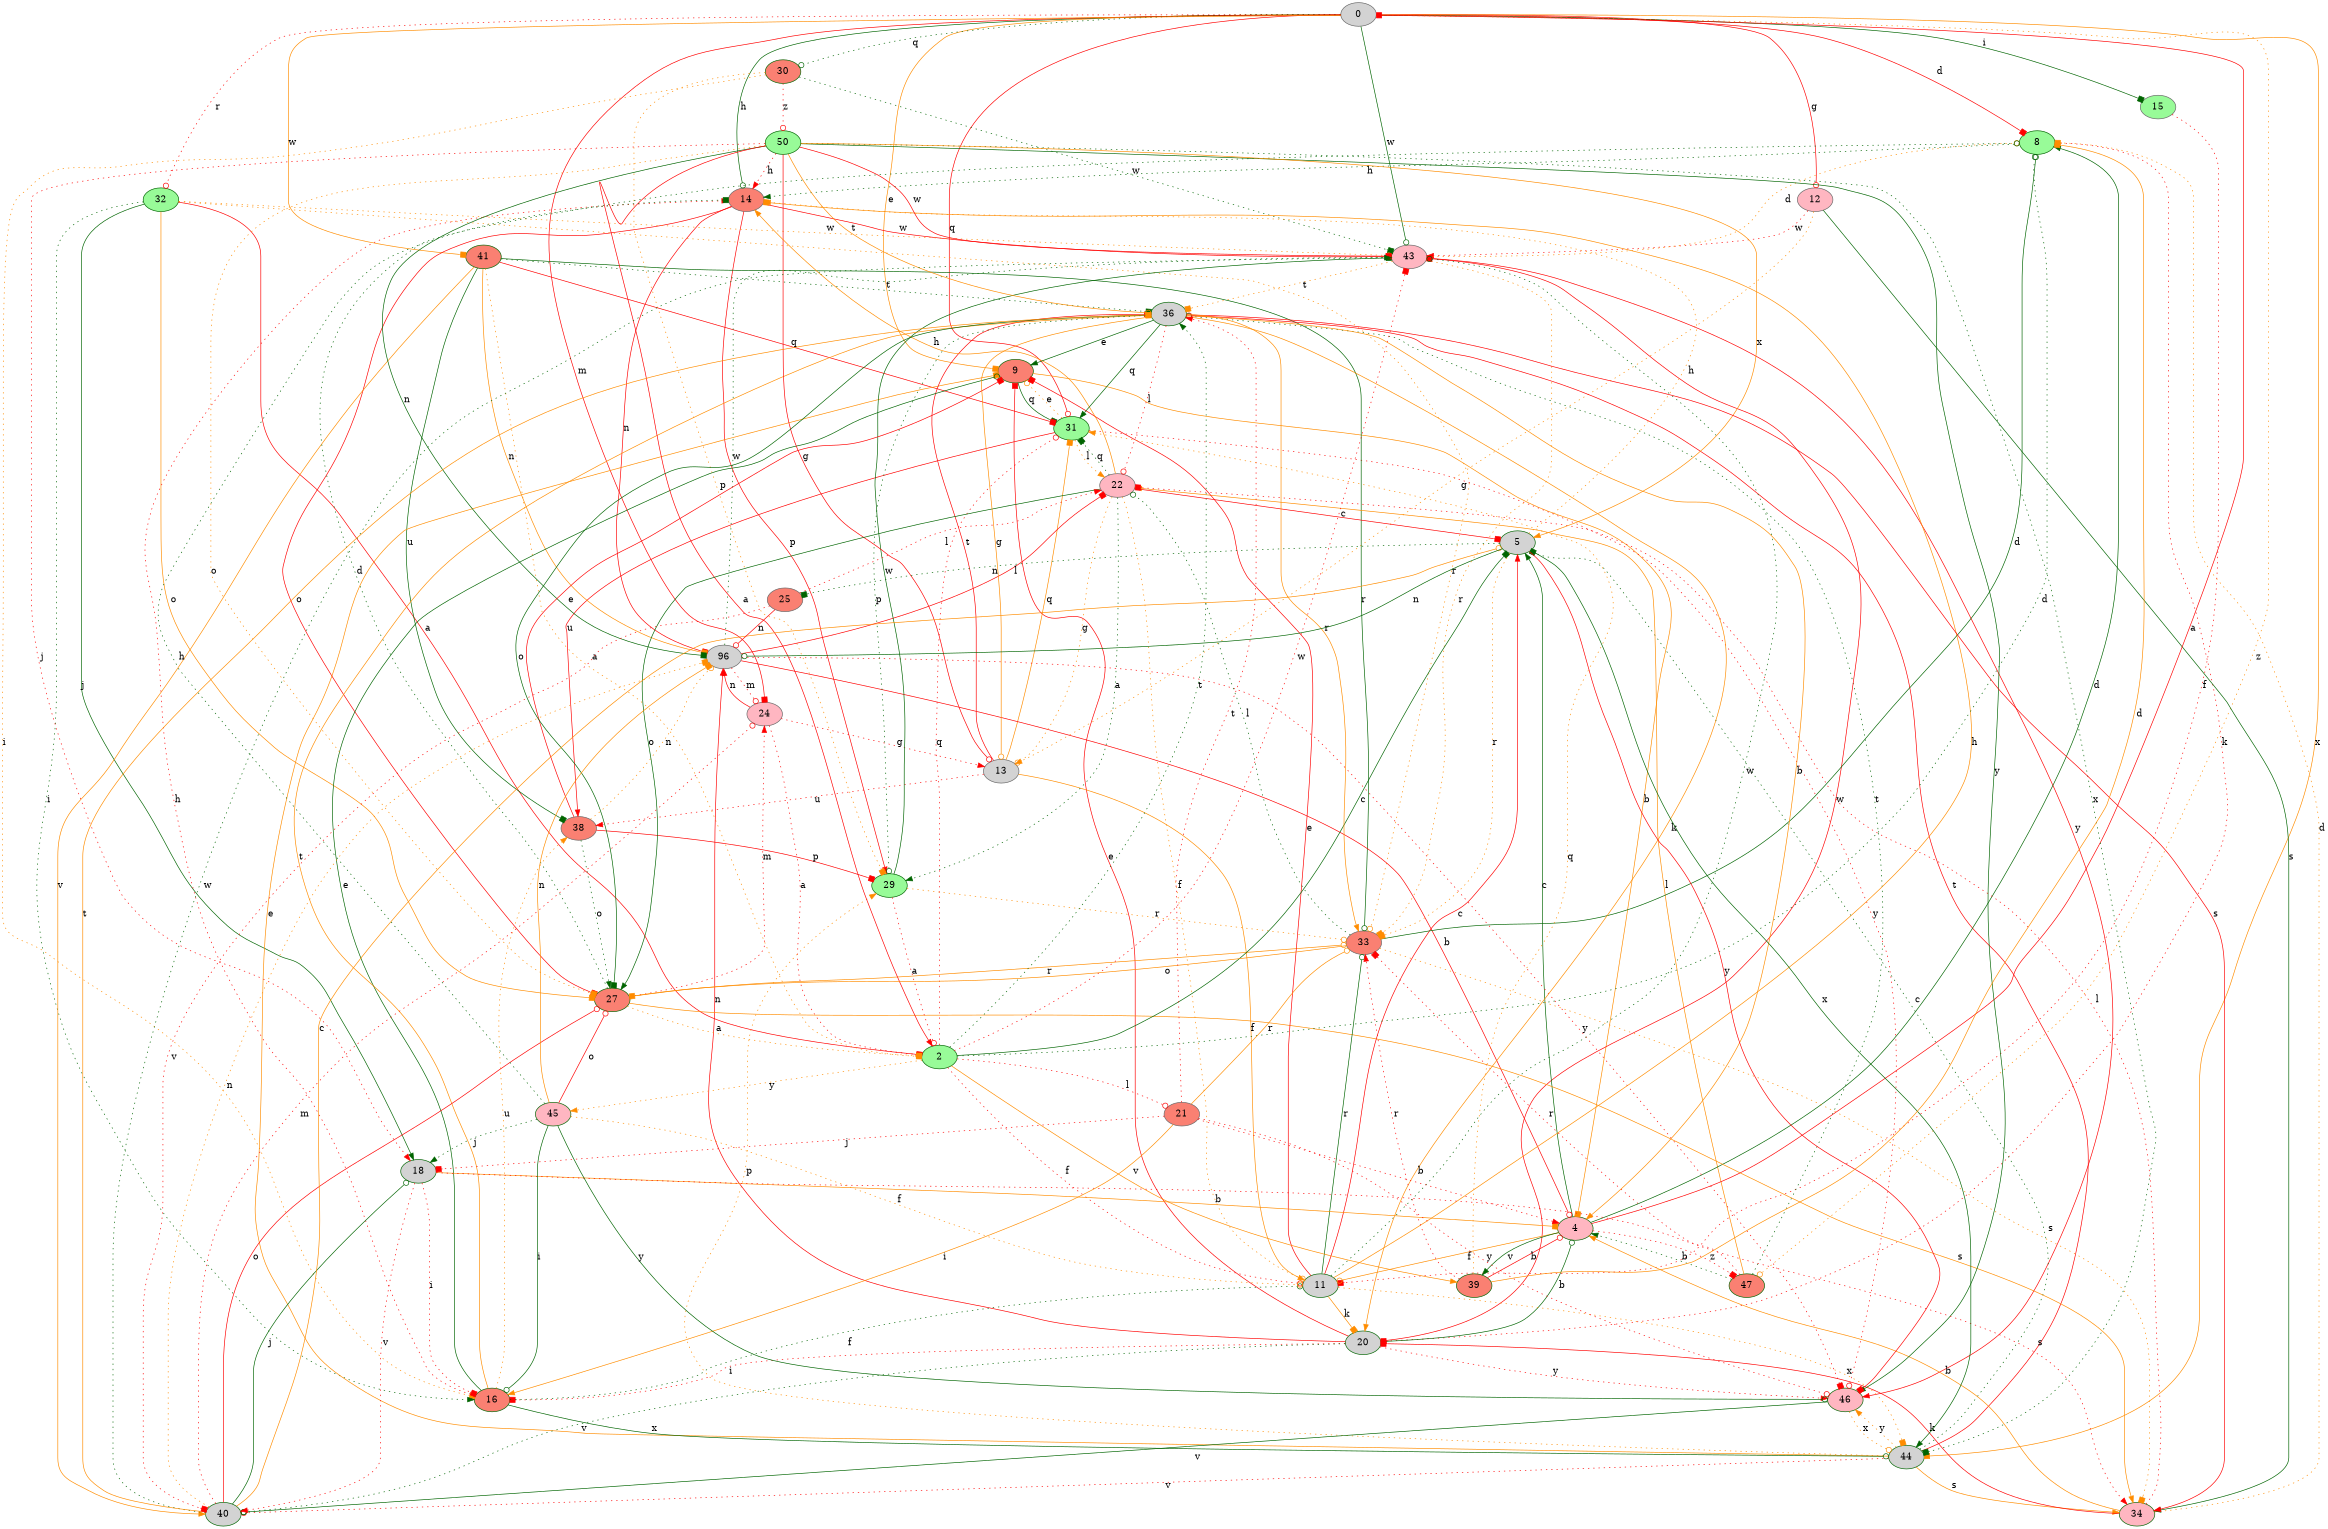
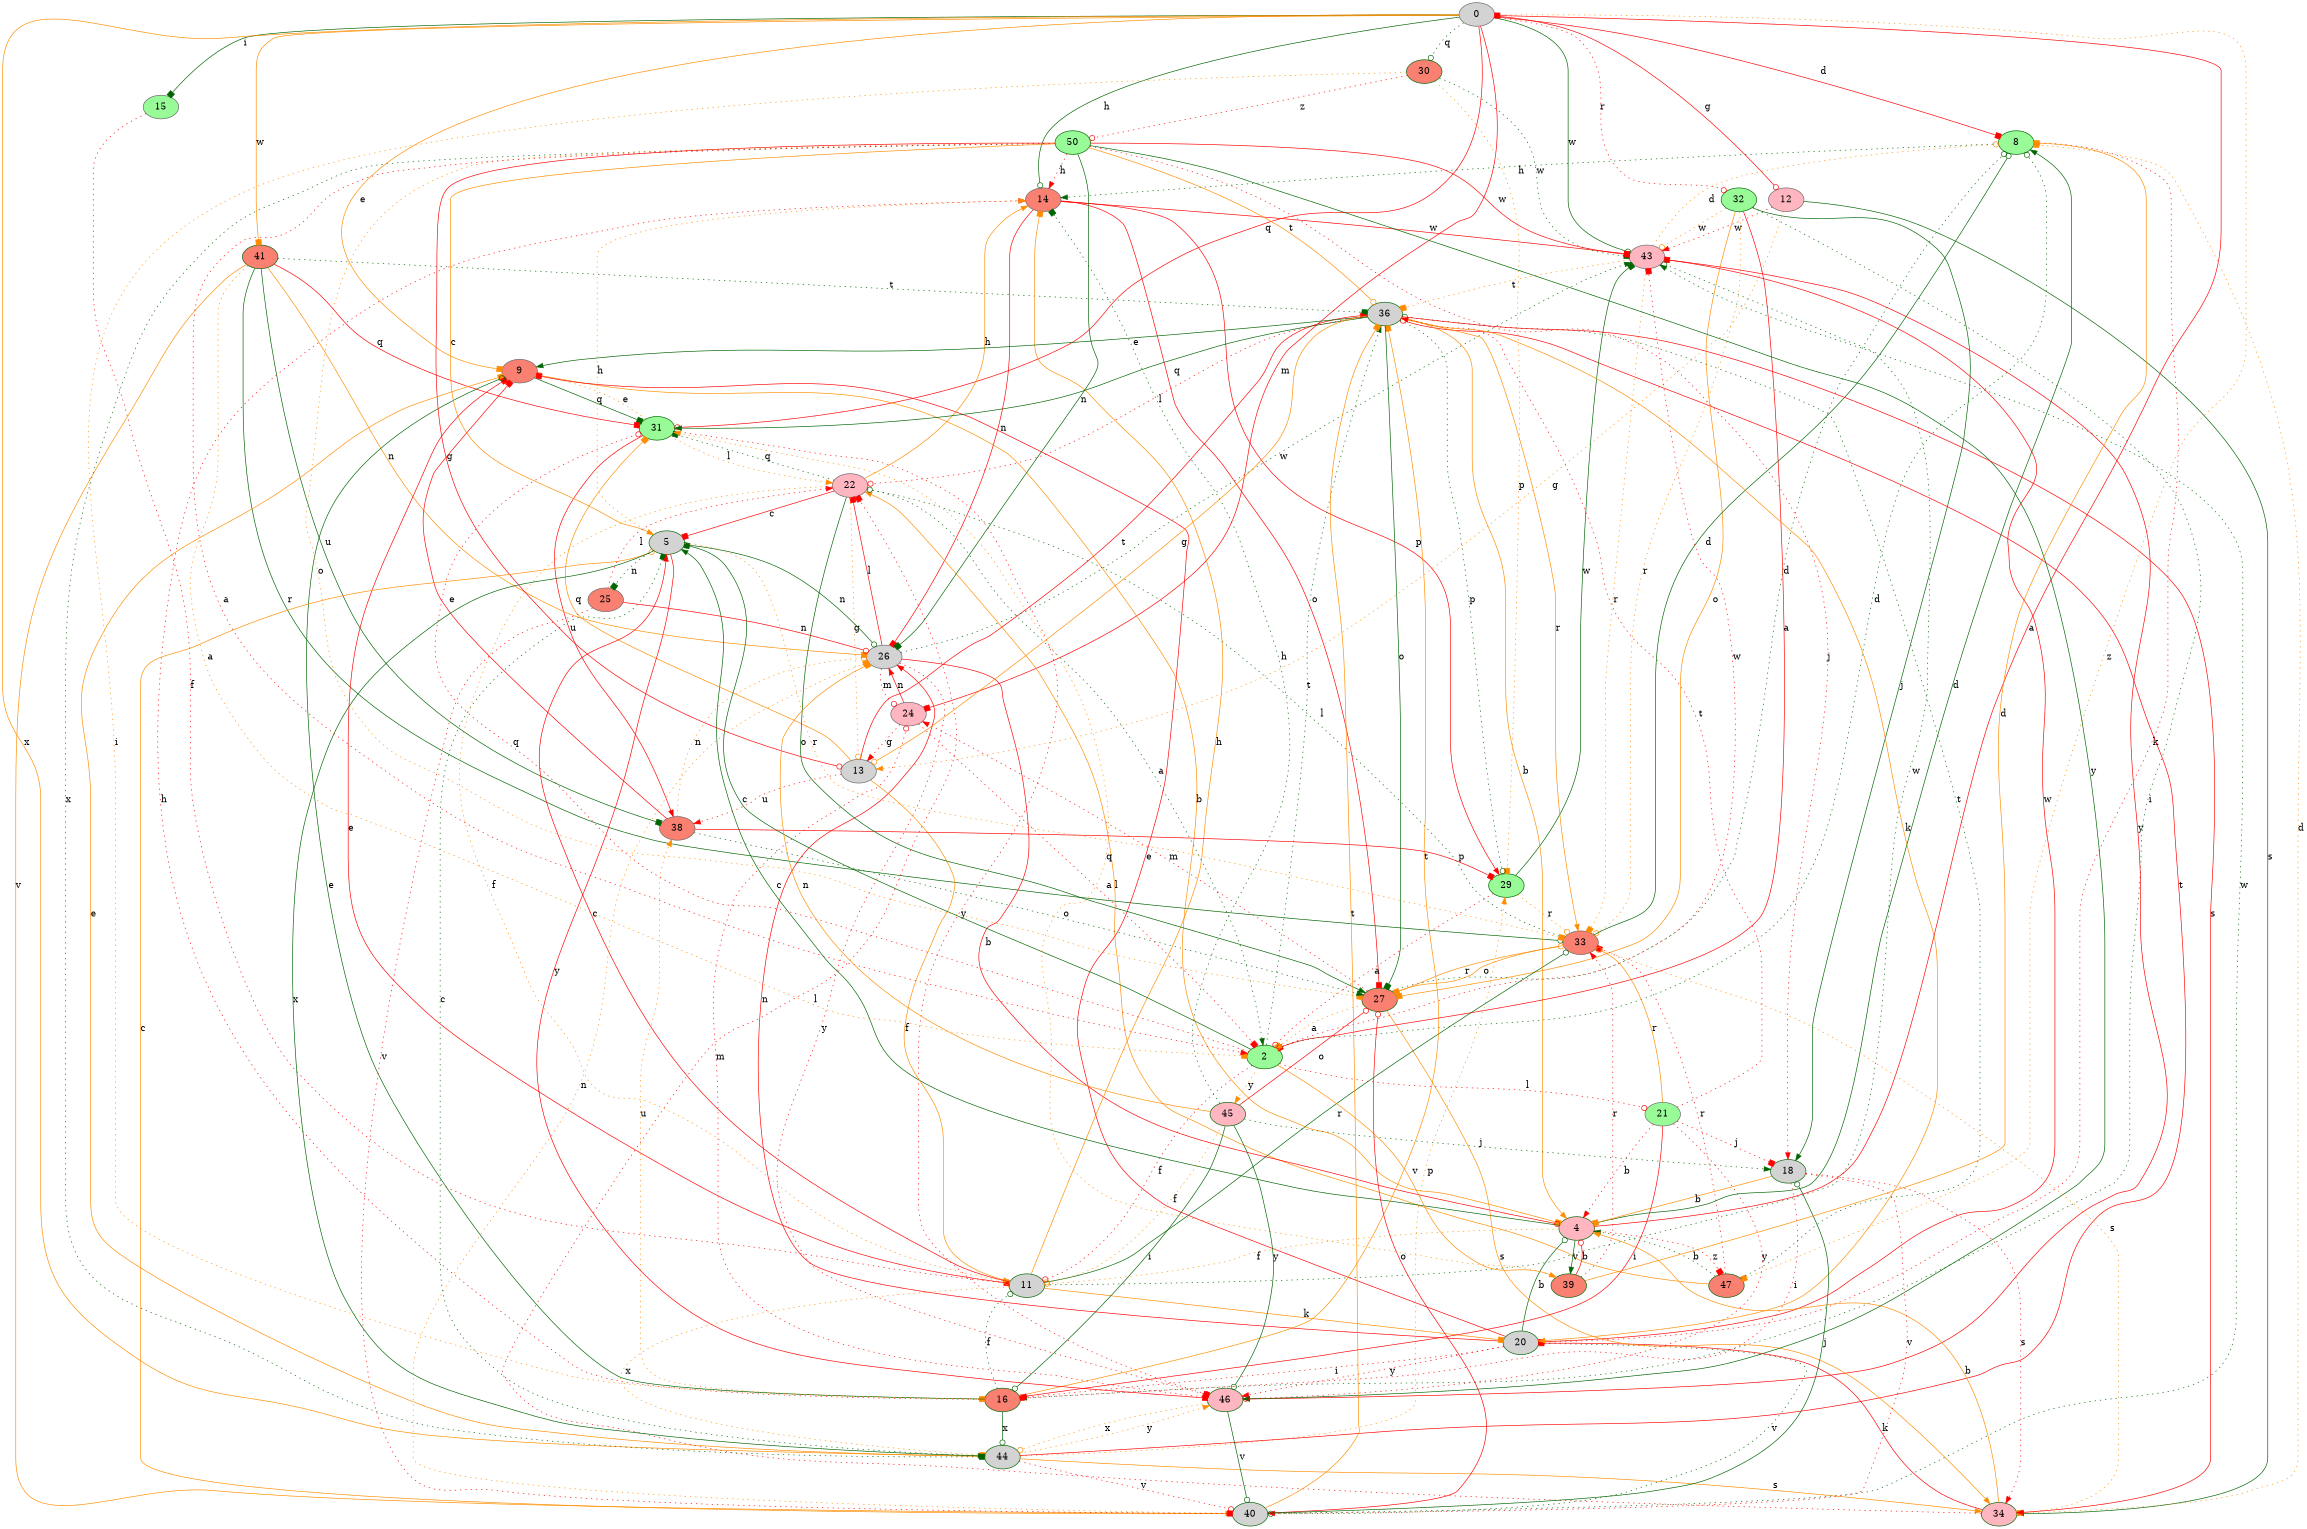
(2268, 309) -> (2226, 394)
(1760, 343) -> (453, 343)
(1016, 371) -> (520, 371)
(687, 532) -> (207, 570)
(724, 657) -> (884, 657)
(1109, 731) -> (1108, 708)
(335, 1065) -> (718, 1214)
(1182, 1114) -> (1663, 1114)
(1450, 1256) -> (1303, 1245)
(856, 1283) -> (1407, 1343)
(430, 1296) -> (1476, 1366)
